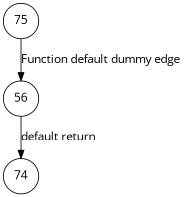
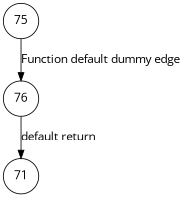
(21, 99) -> (21, 99)
(21, 176) -> (21, 176)
